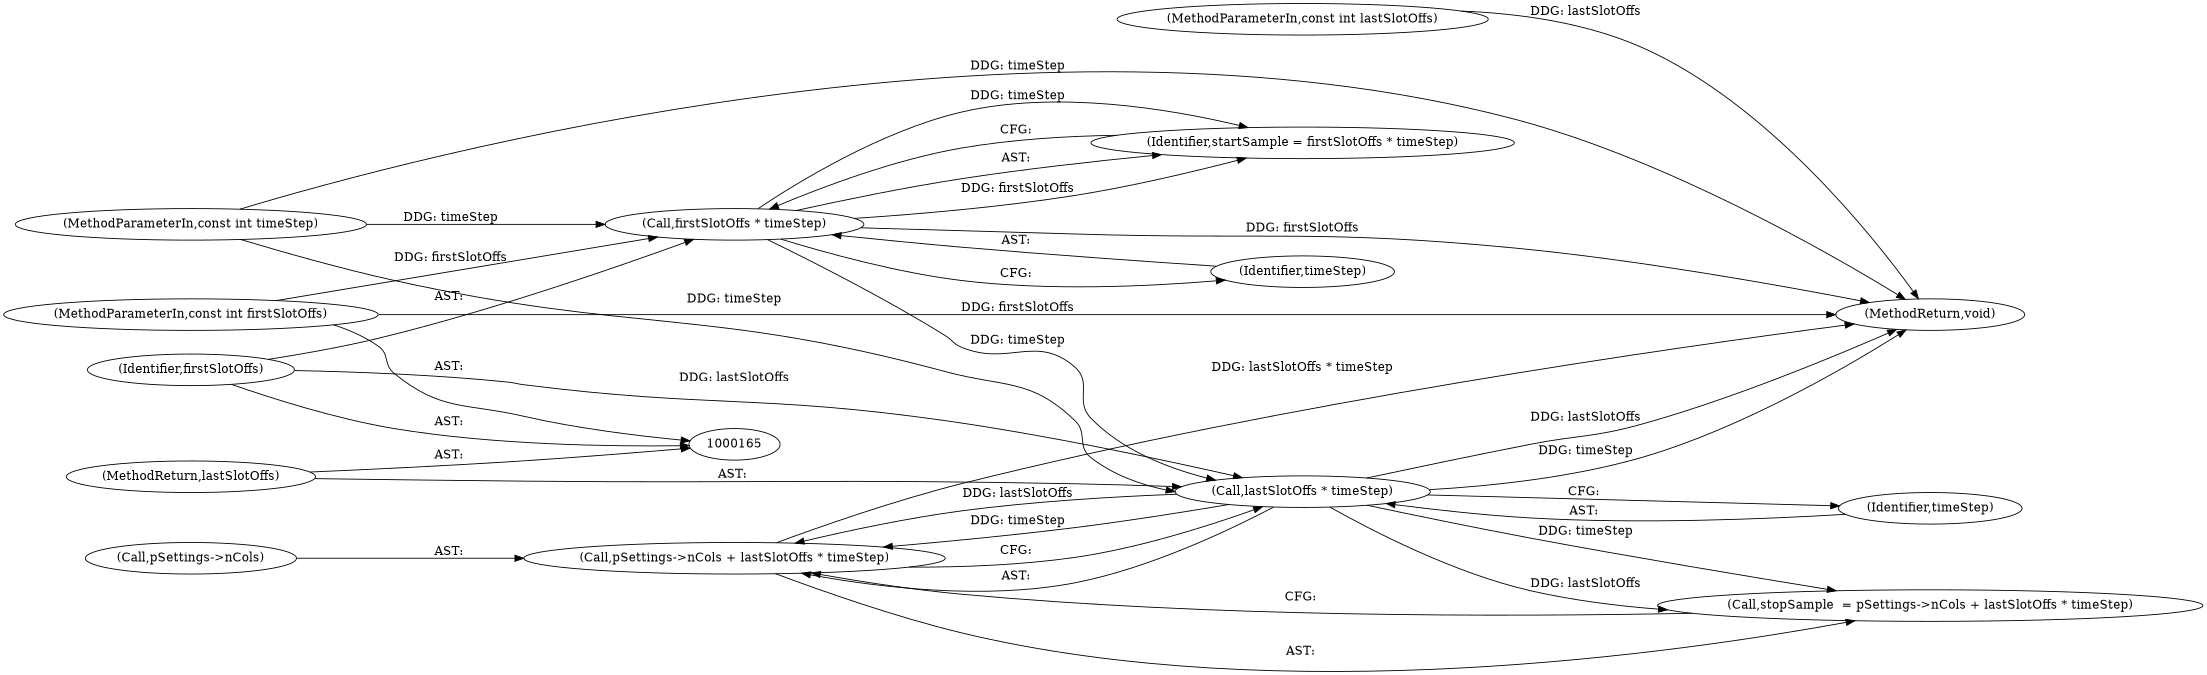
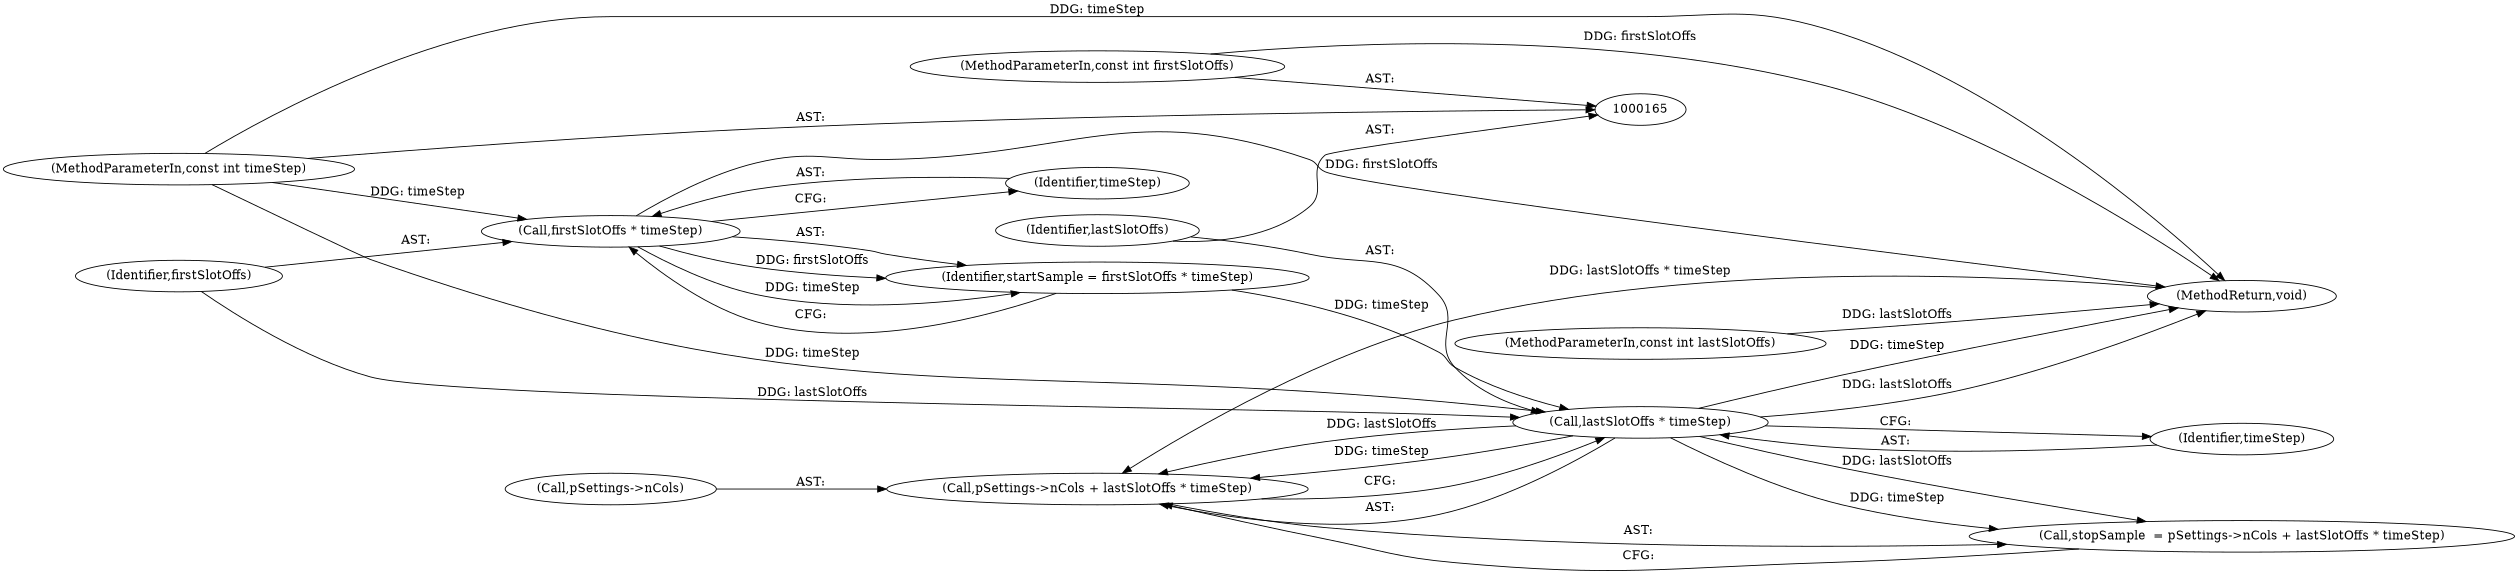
(462, 270) -> none
(1002, 353) -> (1393, 332)
(1306, 410) -> (1628, 291)
(453, 436) -> (946, 122)
(191, 477) -> (1097, 230)
